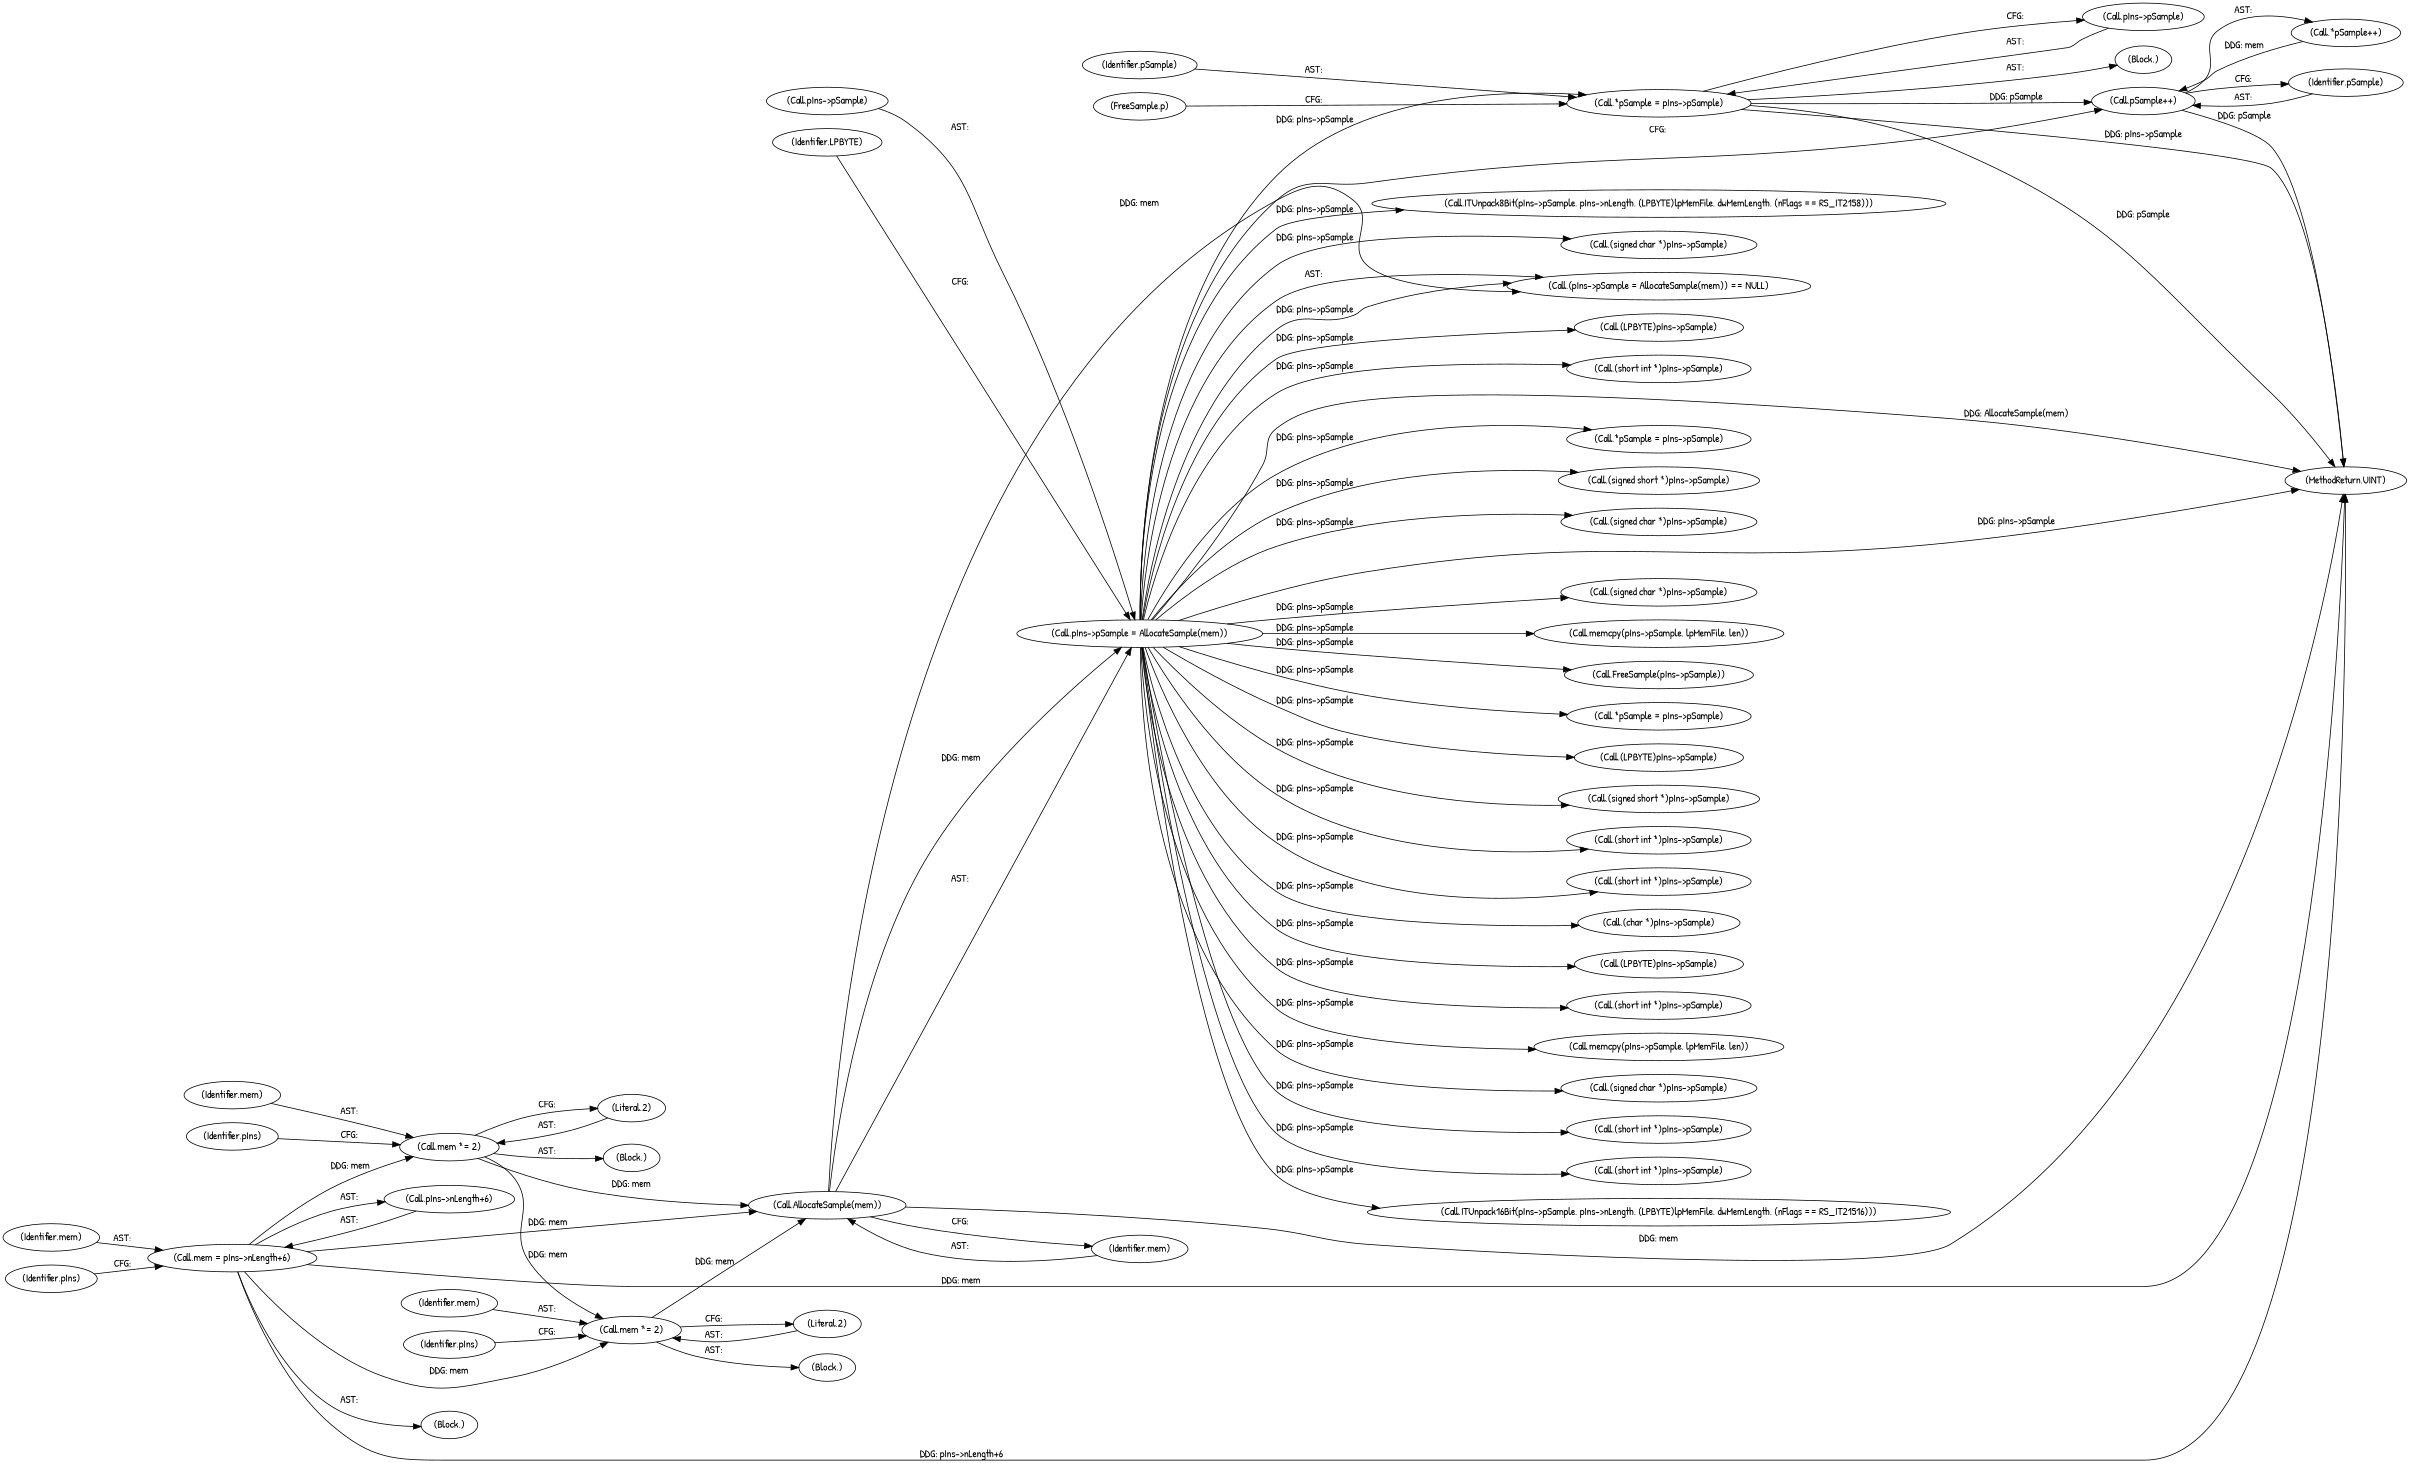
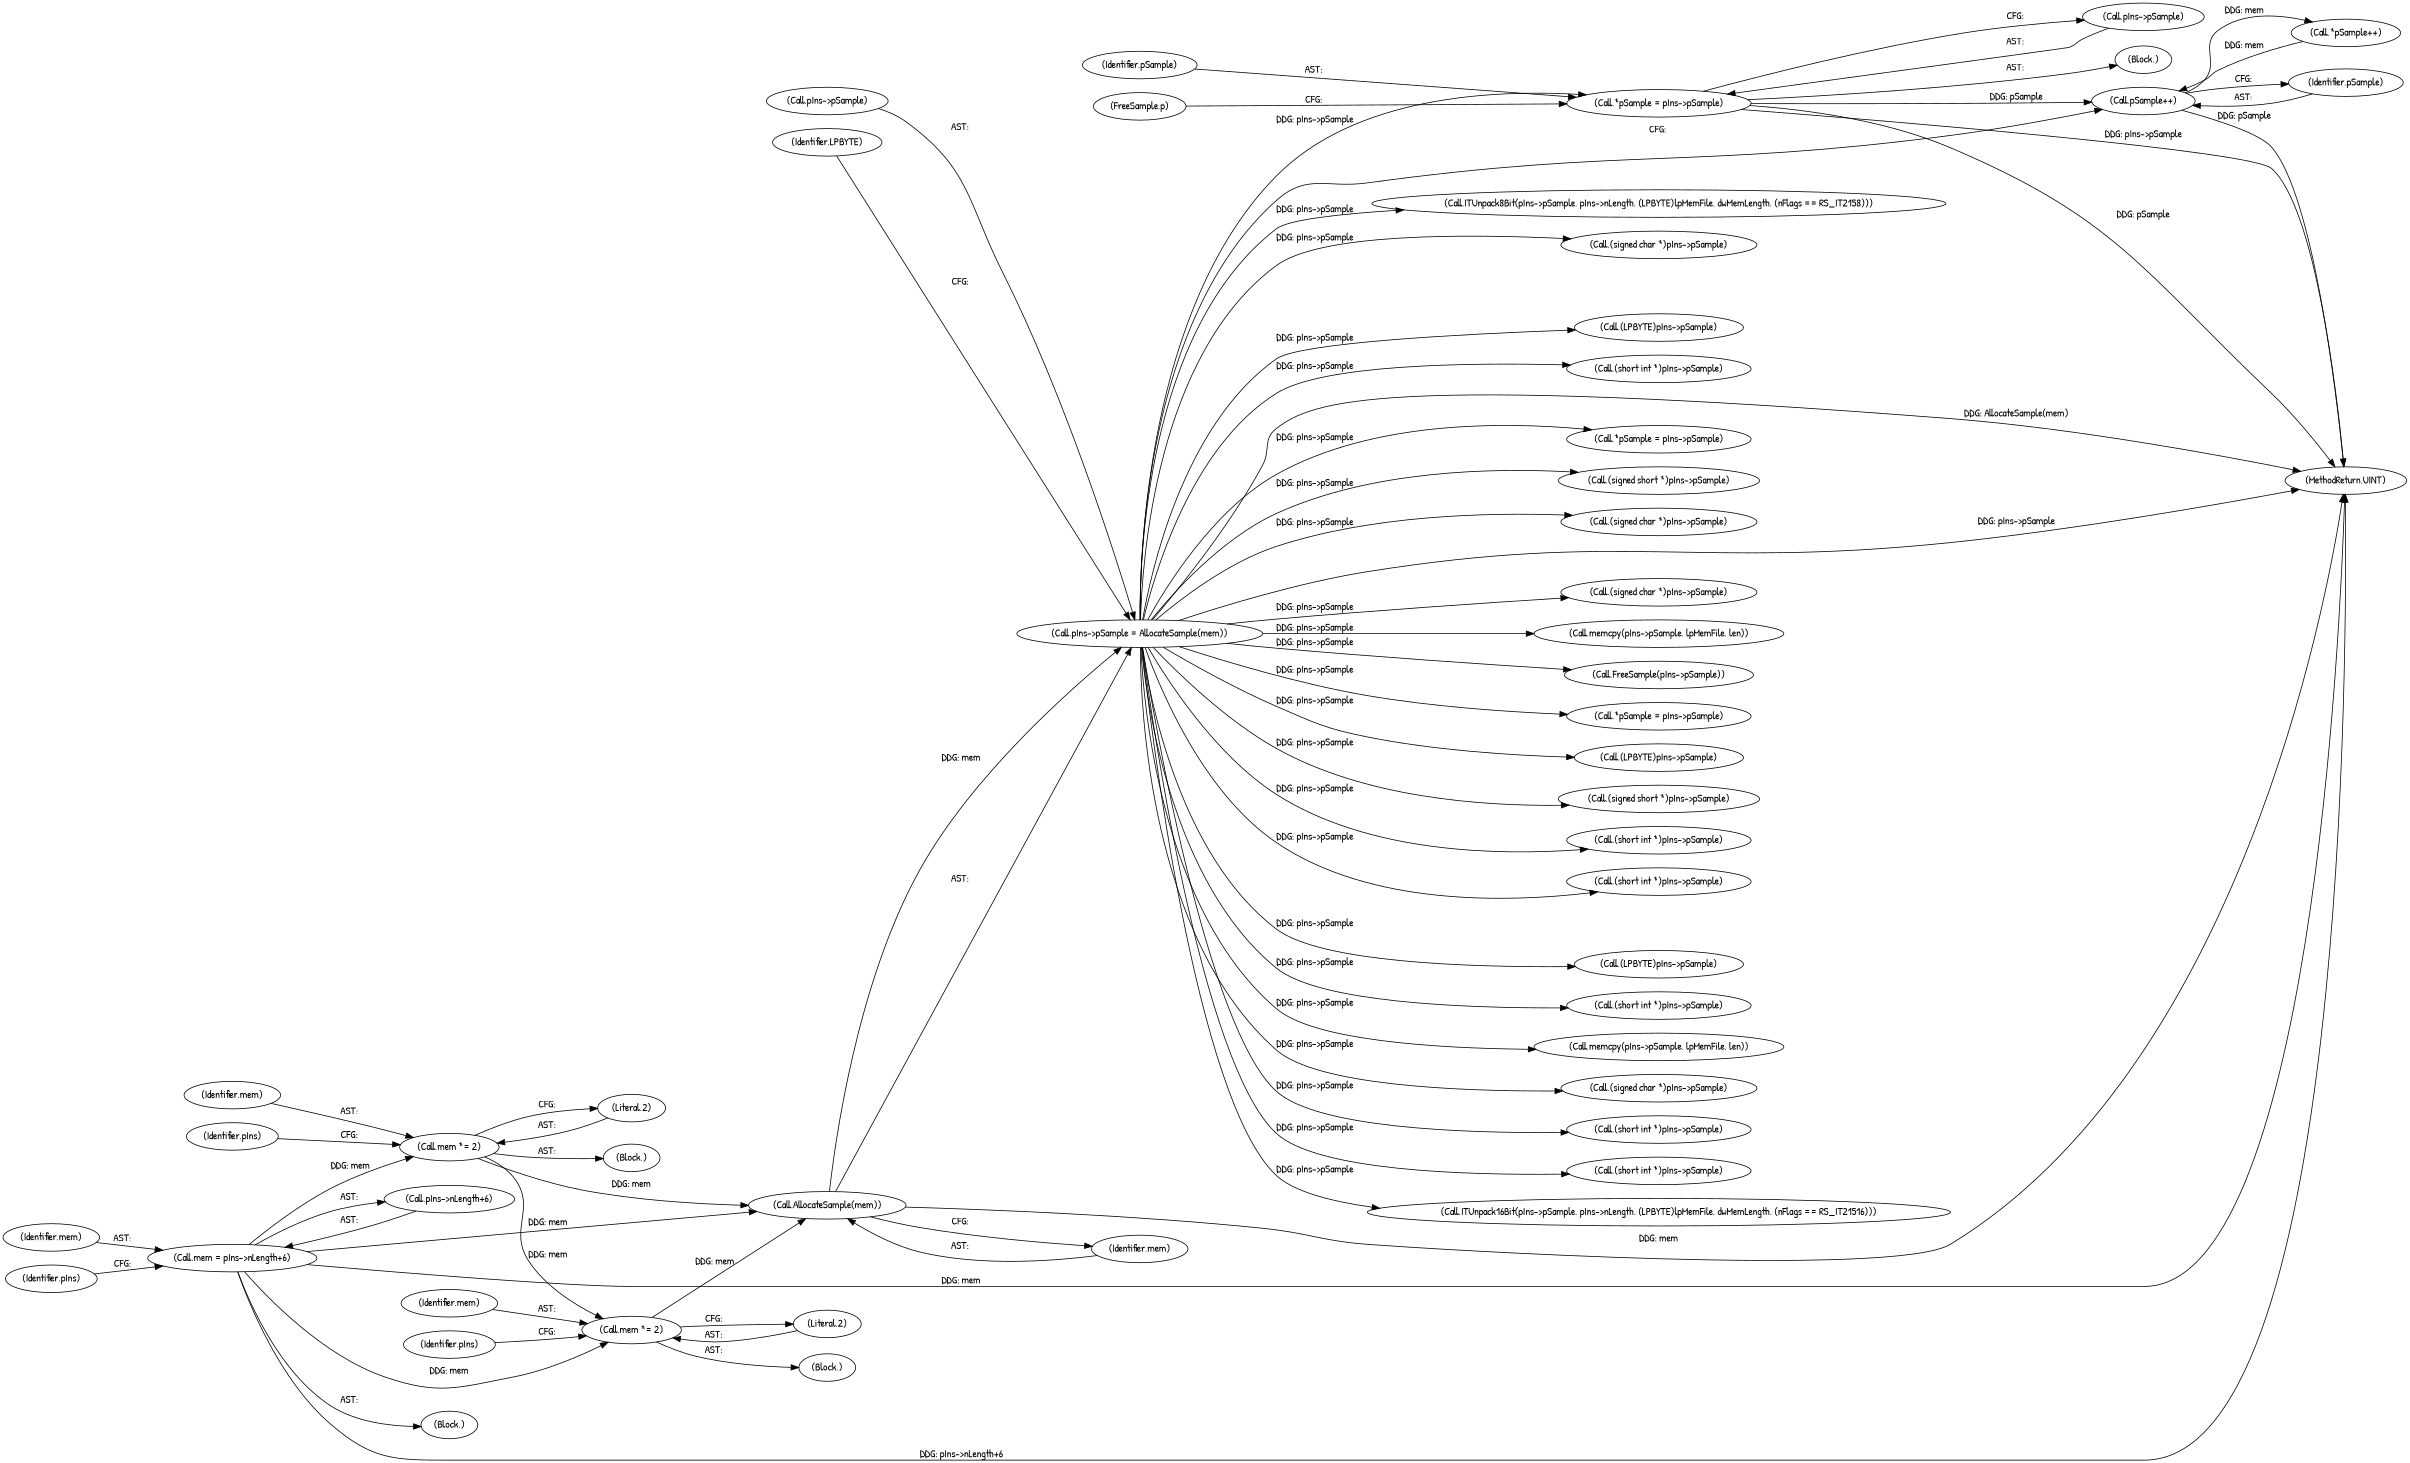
(2245, 10) -> (2245, 10)
(1659, 286) -> none
(1659, 923) -> none
